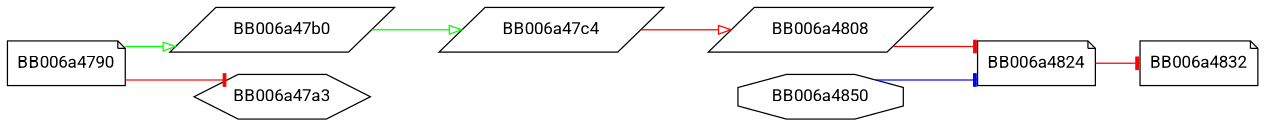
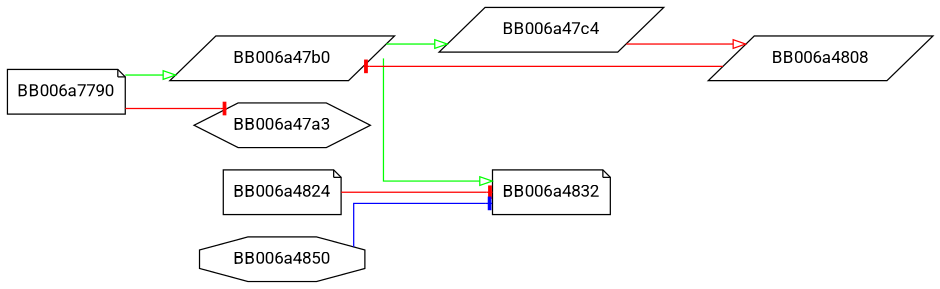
(932, 47) -> (546, 66)
(66, 63) -> (66, 92)
(923, 80) -> (398, 203)
none -> (383, 168)
